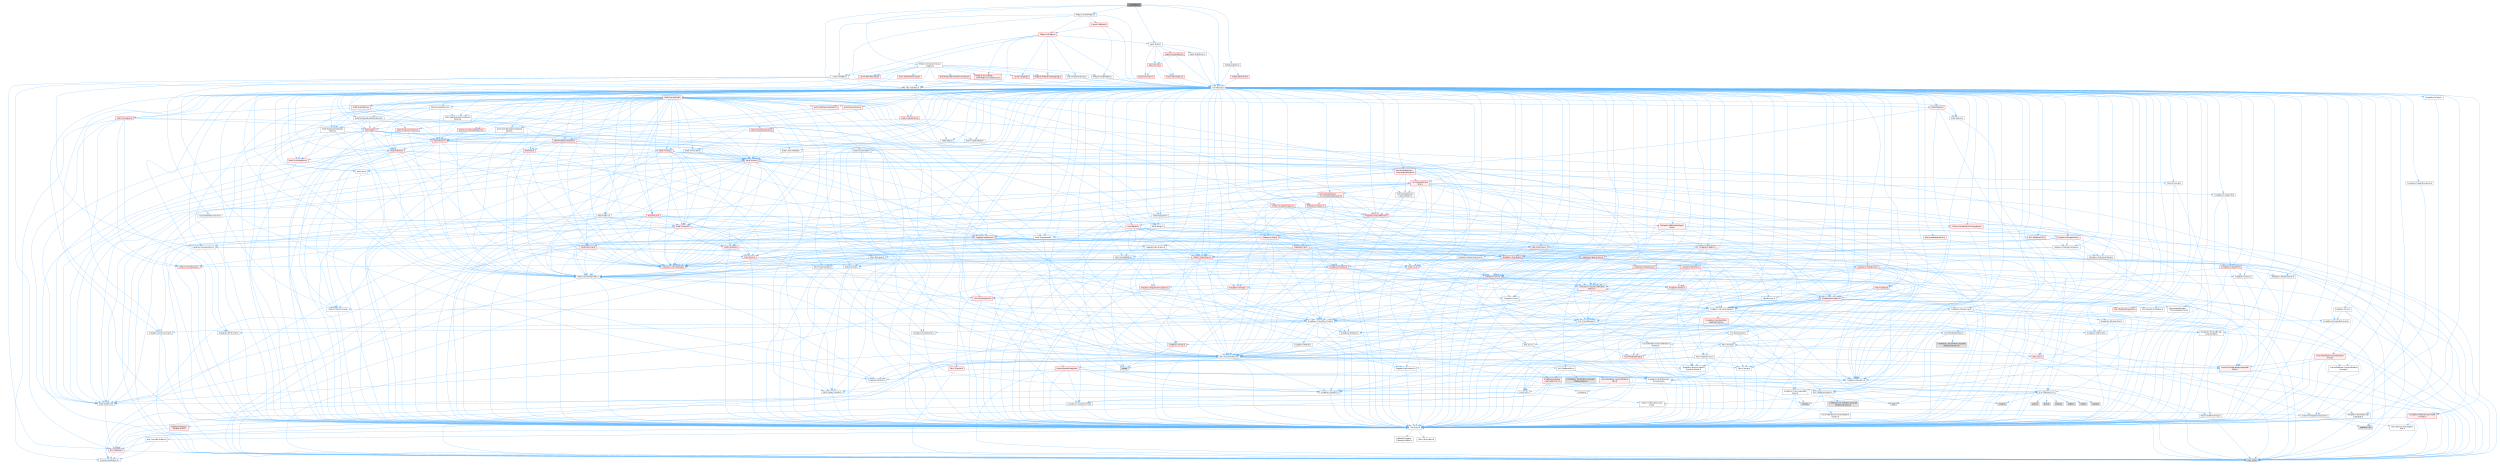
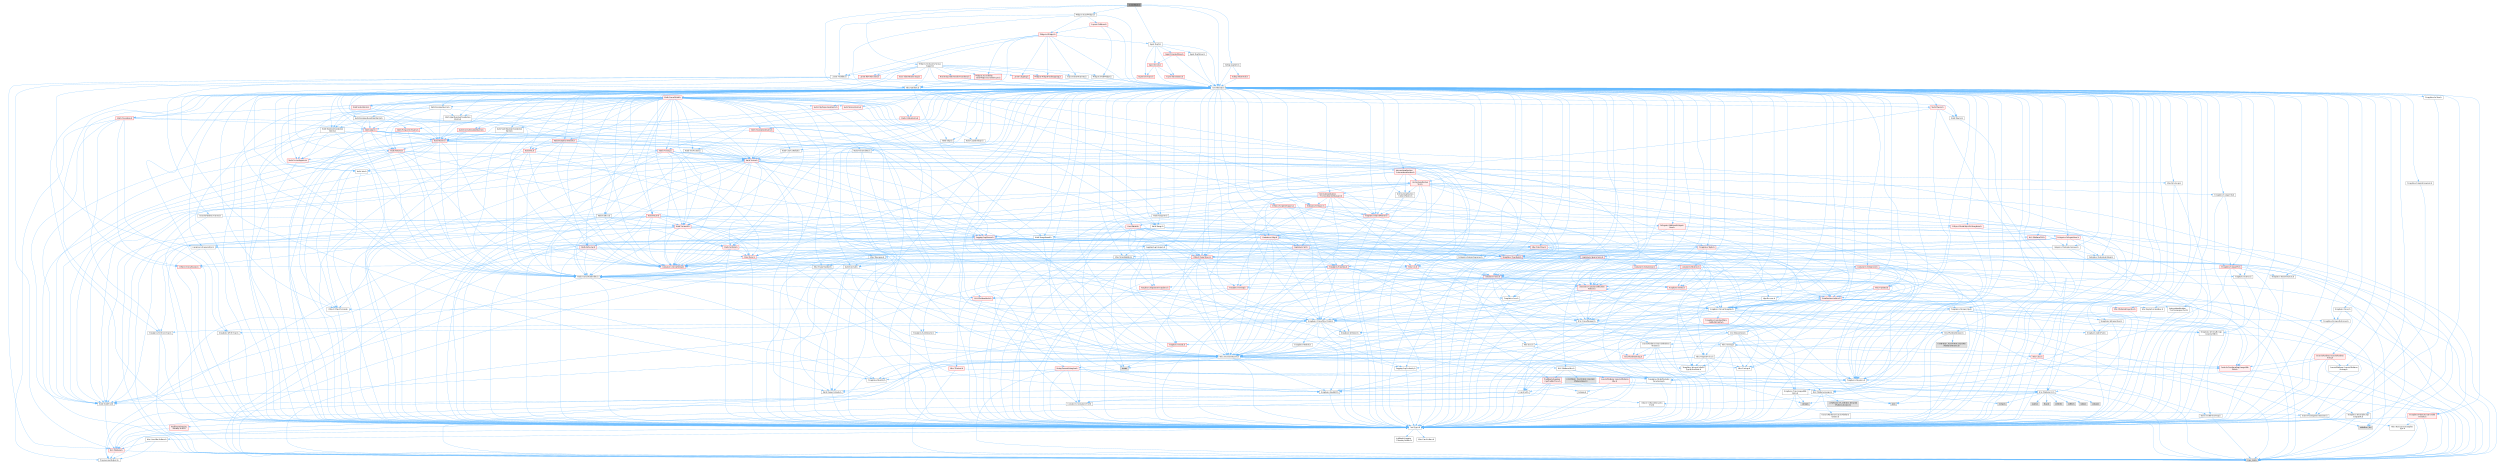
(1935, 237) -> none
